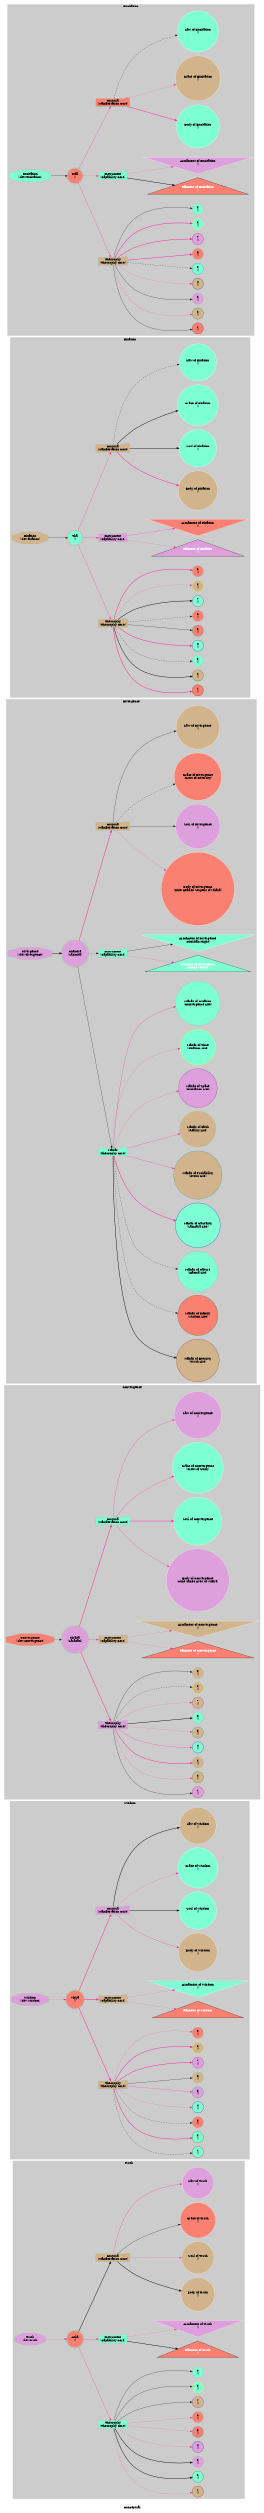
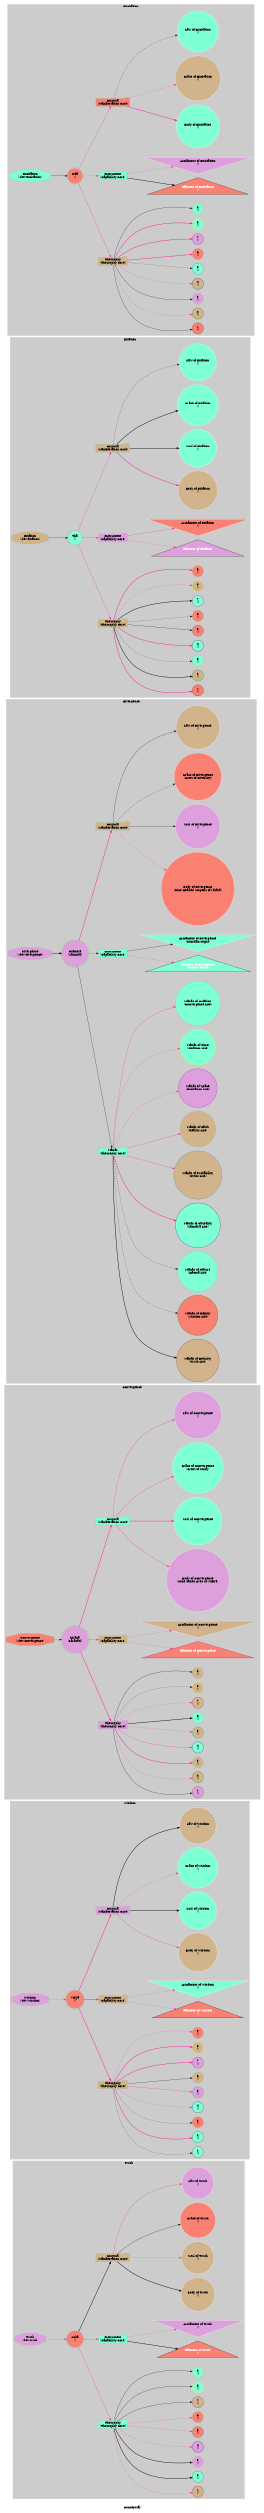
(198, 1652) -> (198, 1652)
